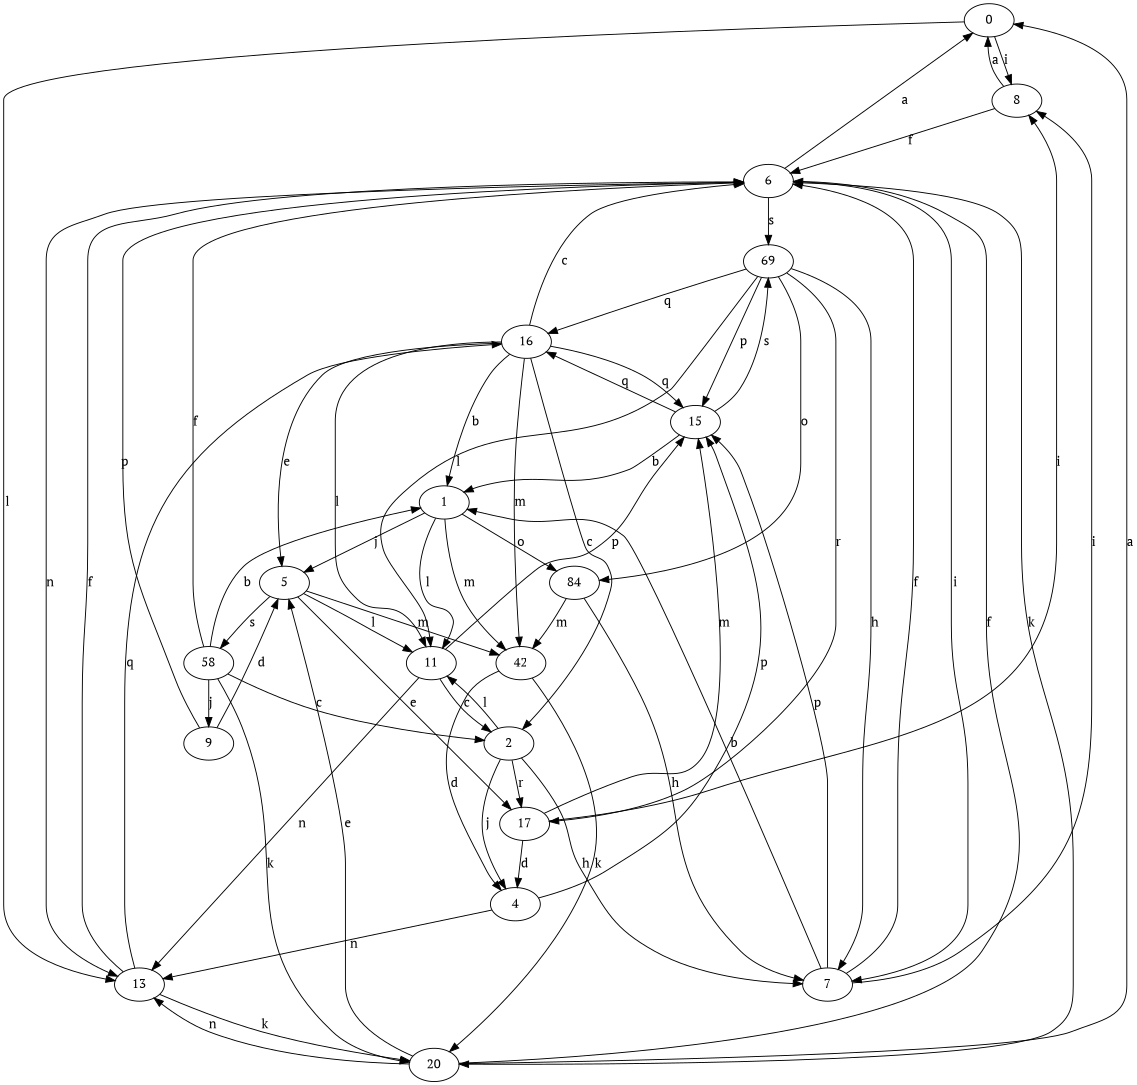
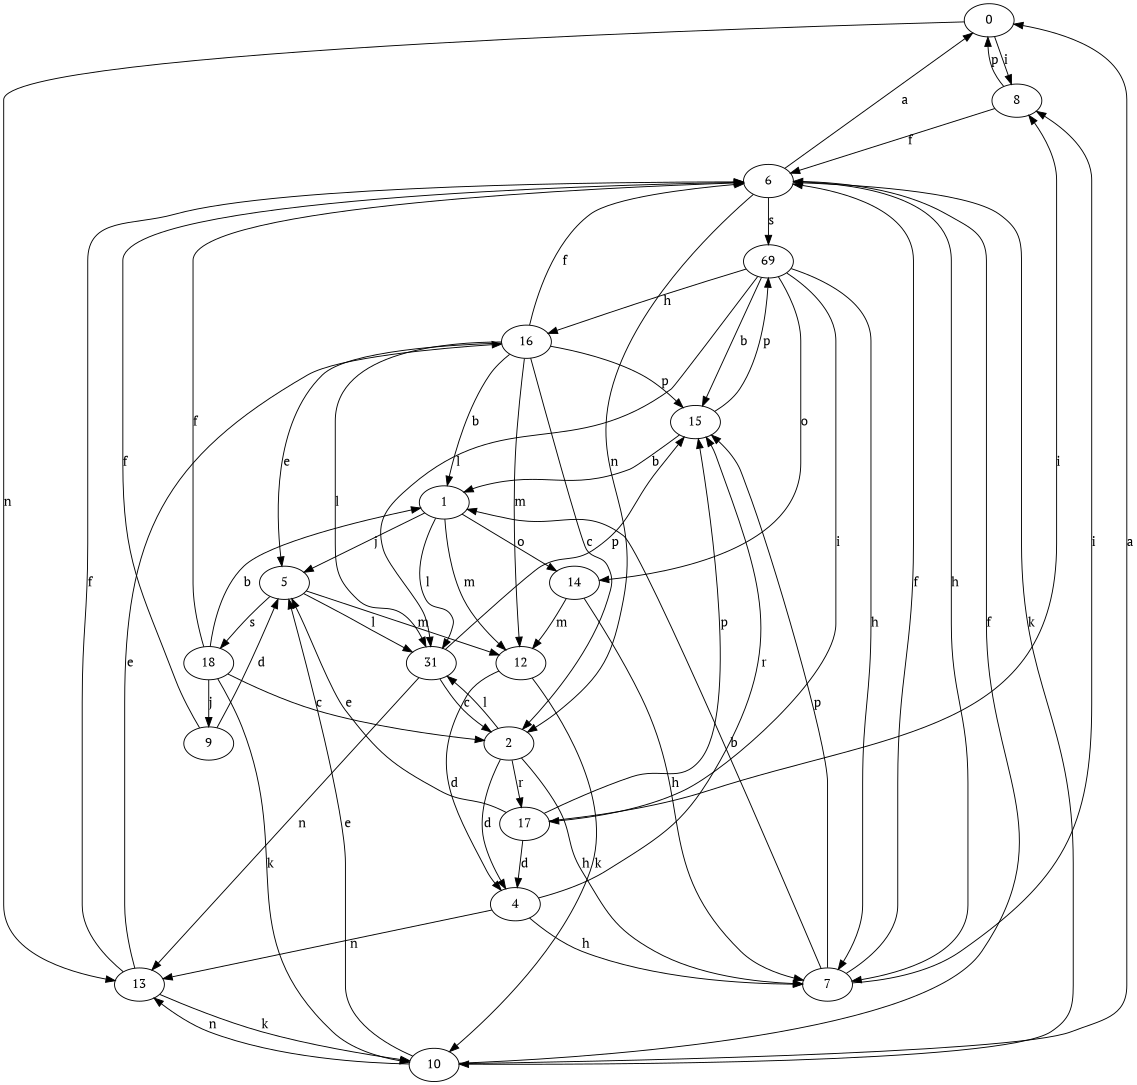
(995, 60) -> (995, 60)
(565, 261) -> (565, 261)
(46, 271) -> (608, 454)
(668, 302) -> (668, 302)
(744, 342) -> (744, 342)
(767, 342) -> (767, 342)
(665, 382) -> (665, 382)
(615, 384) -> none
(125, 462) -> (125, 462)
(8, 502) -> (8, 502)
(839, 543) -> (839, 543)
(574, 583) -> (574, 583)
(955, 583) -> (955, 583)
(725, 623) -> (725, 623)
(130, 663) -> (130, 663)
(209, 663) -> (209, 663)
(431, 663) -> (431, 663)
(521, 663) -> (521, 663)
(764, 663) -> (764, 663)
(396, 695) -> (371, 742)
(488, 824) -> (488, 824)
none -> (655, 971)
(434, 1065) -> (434, 1065)
